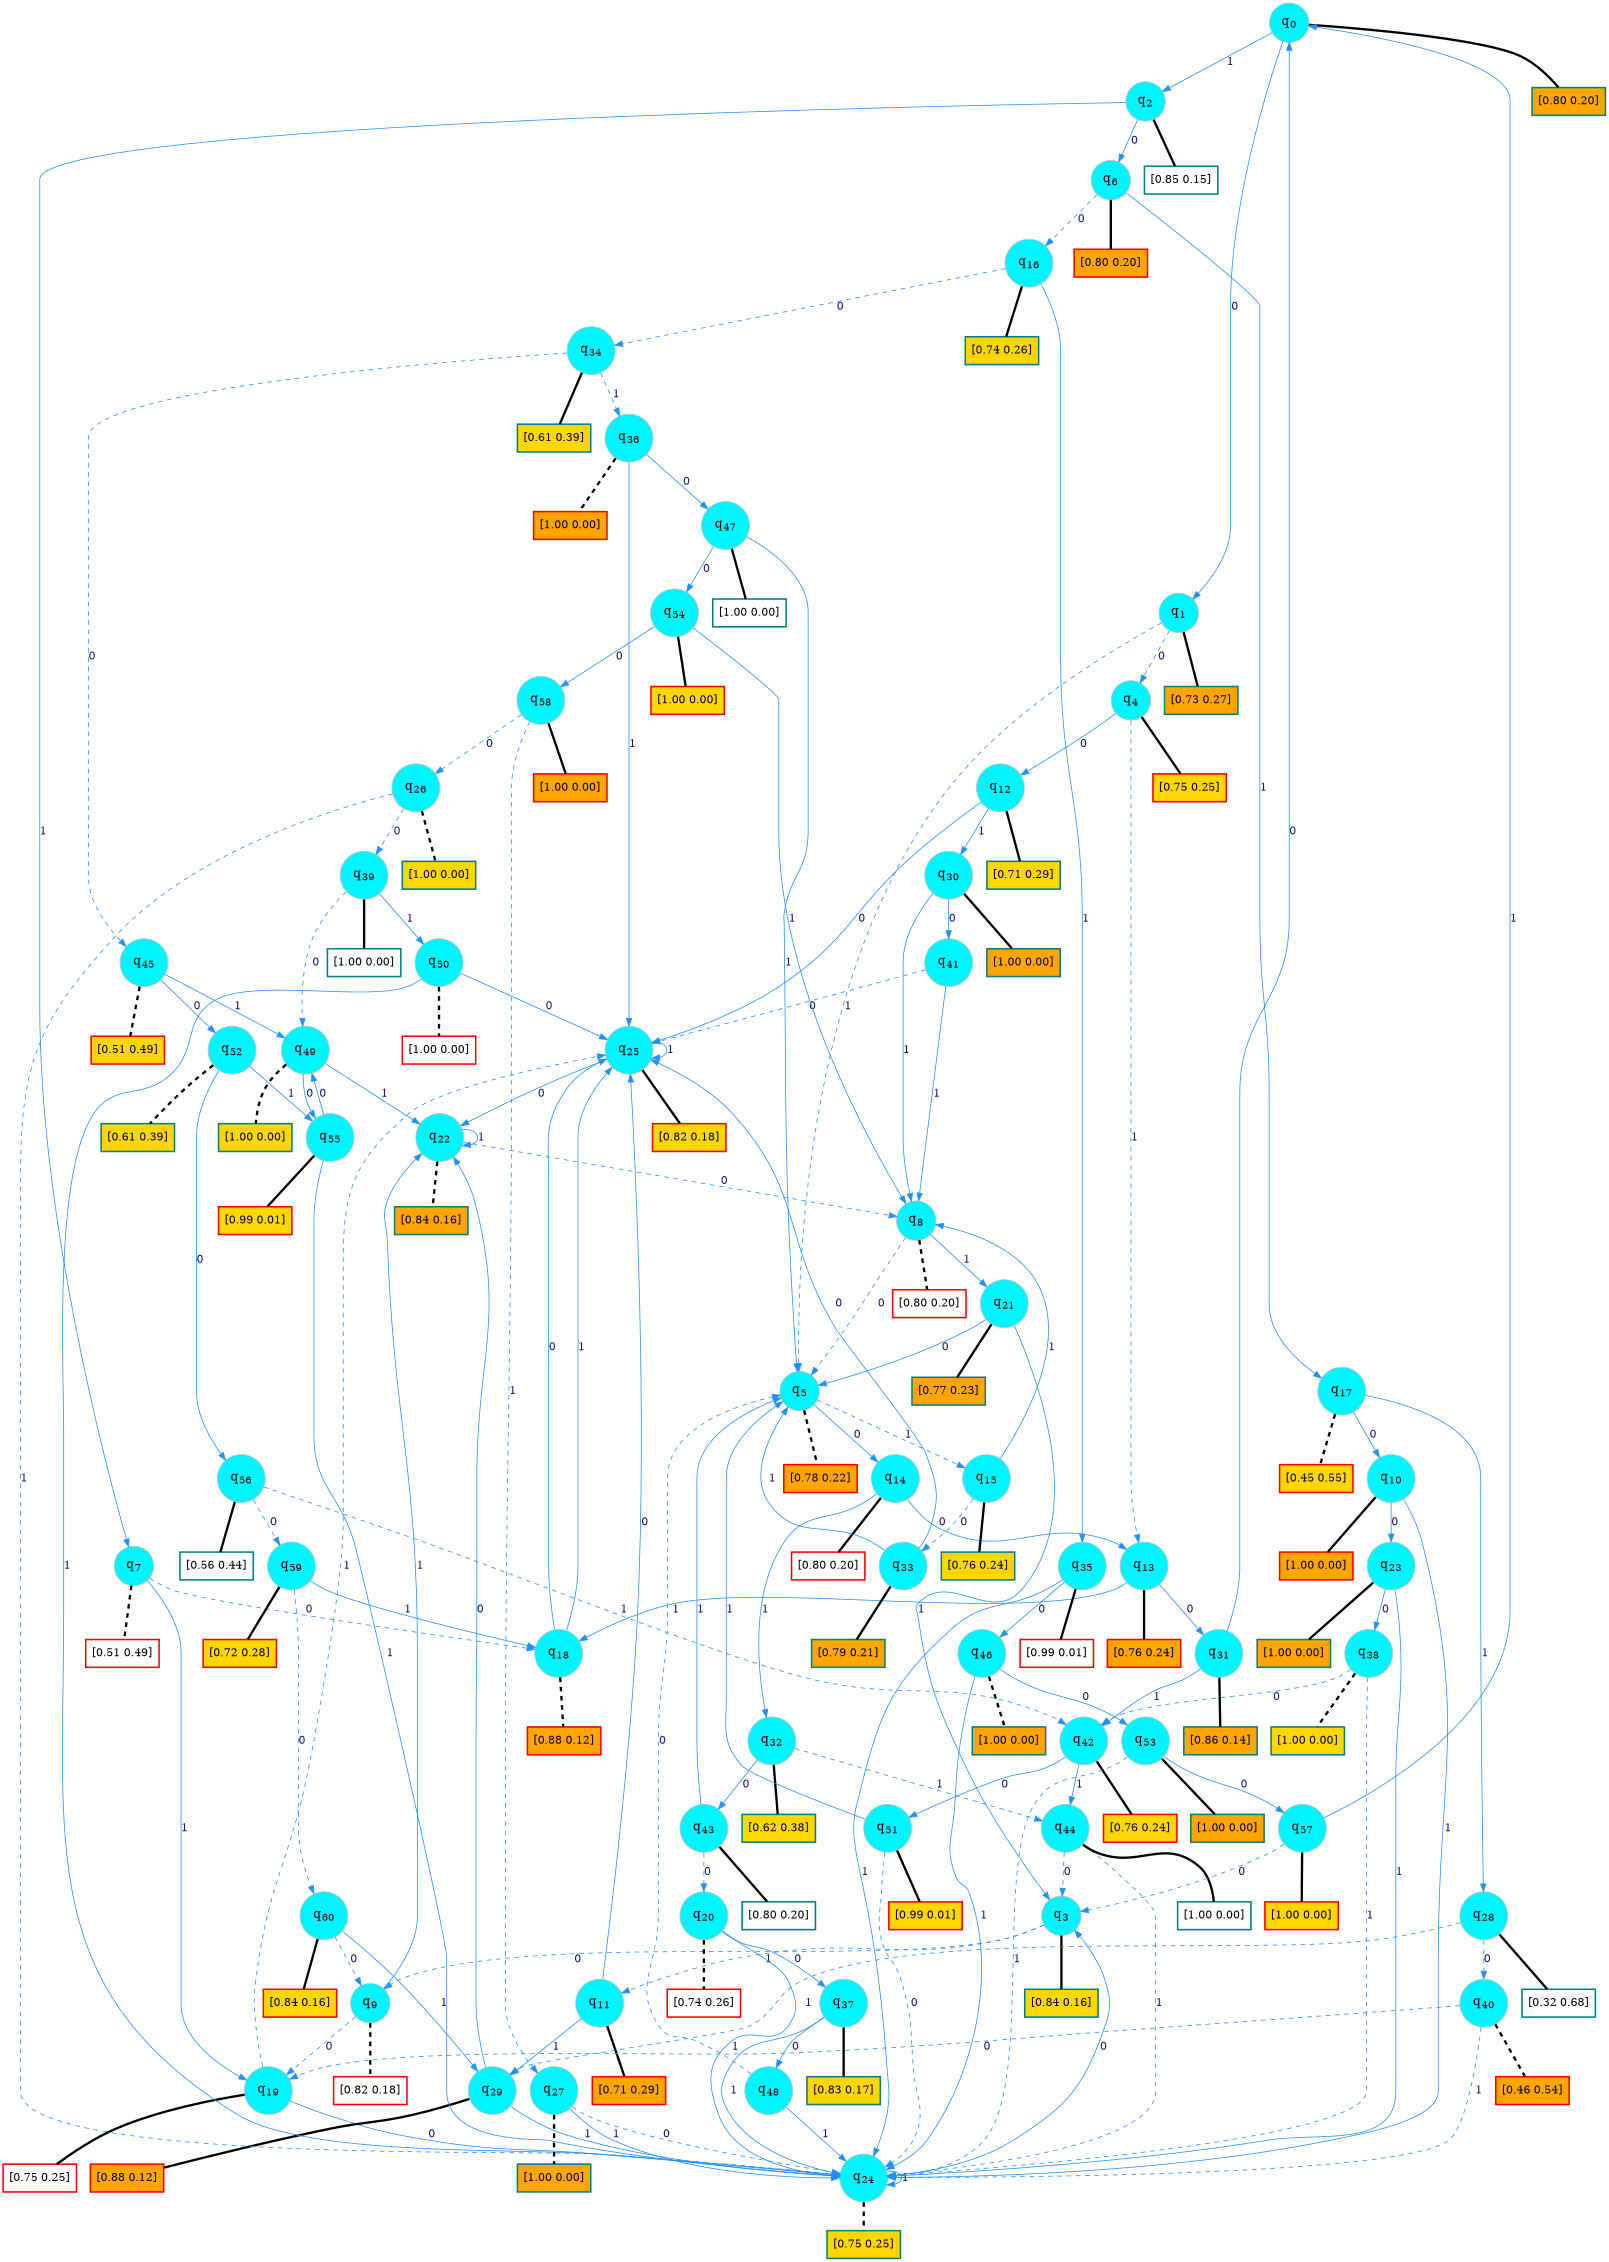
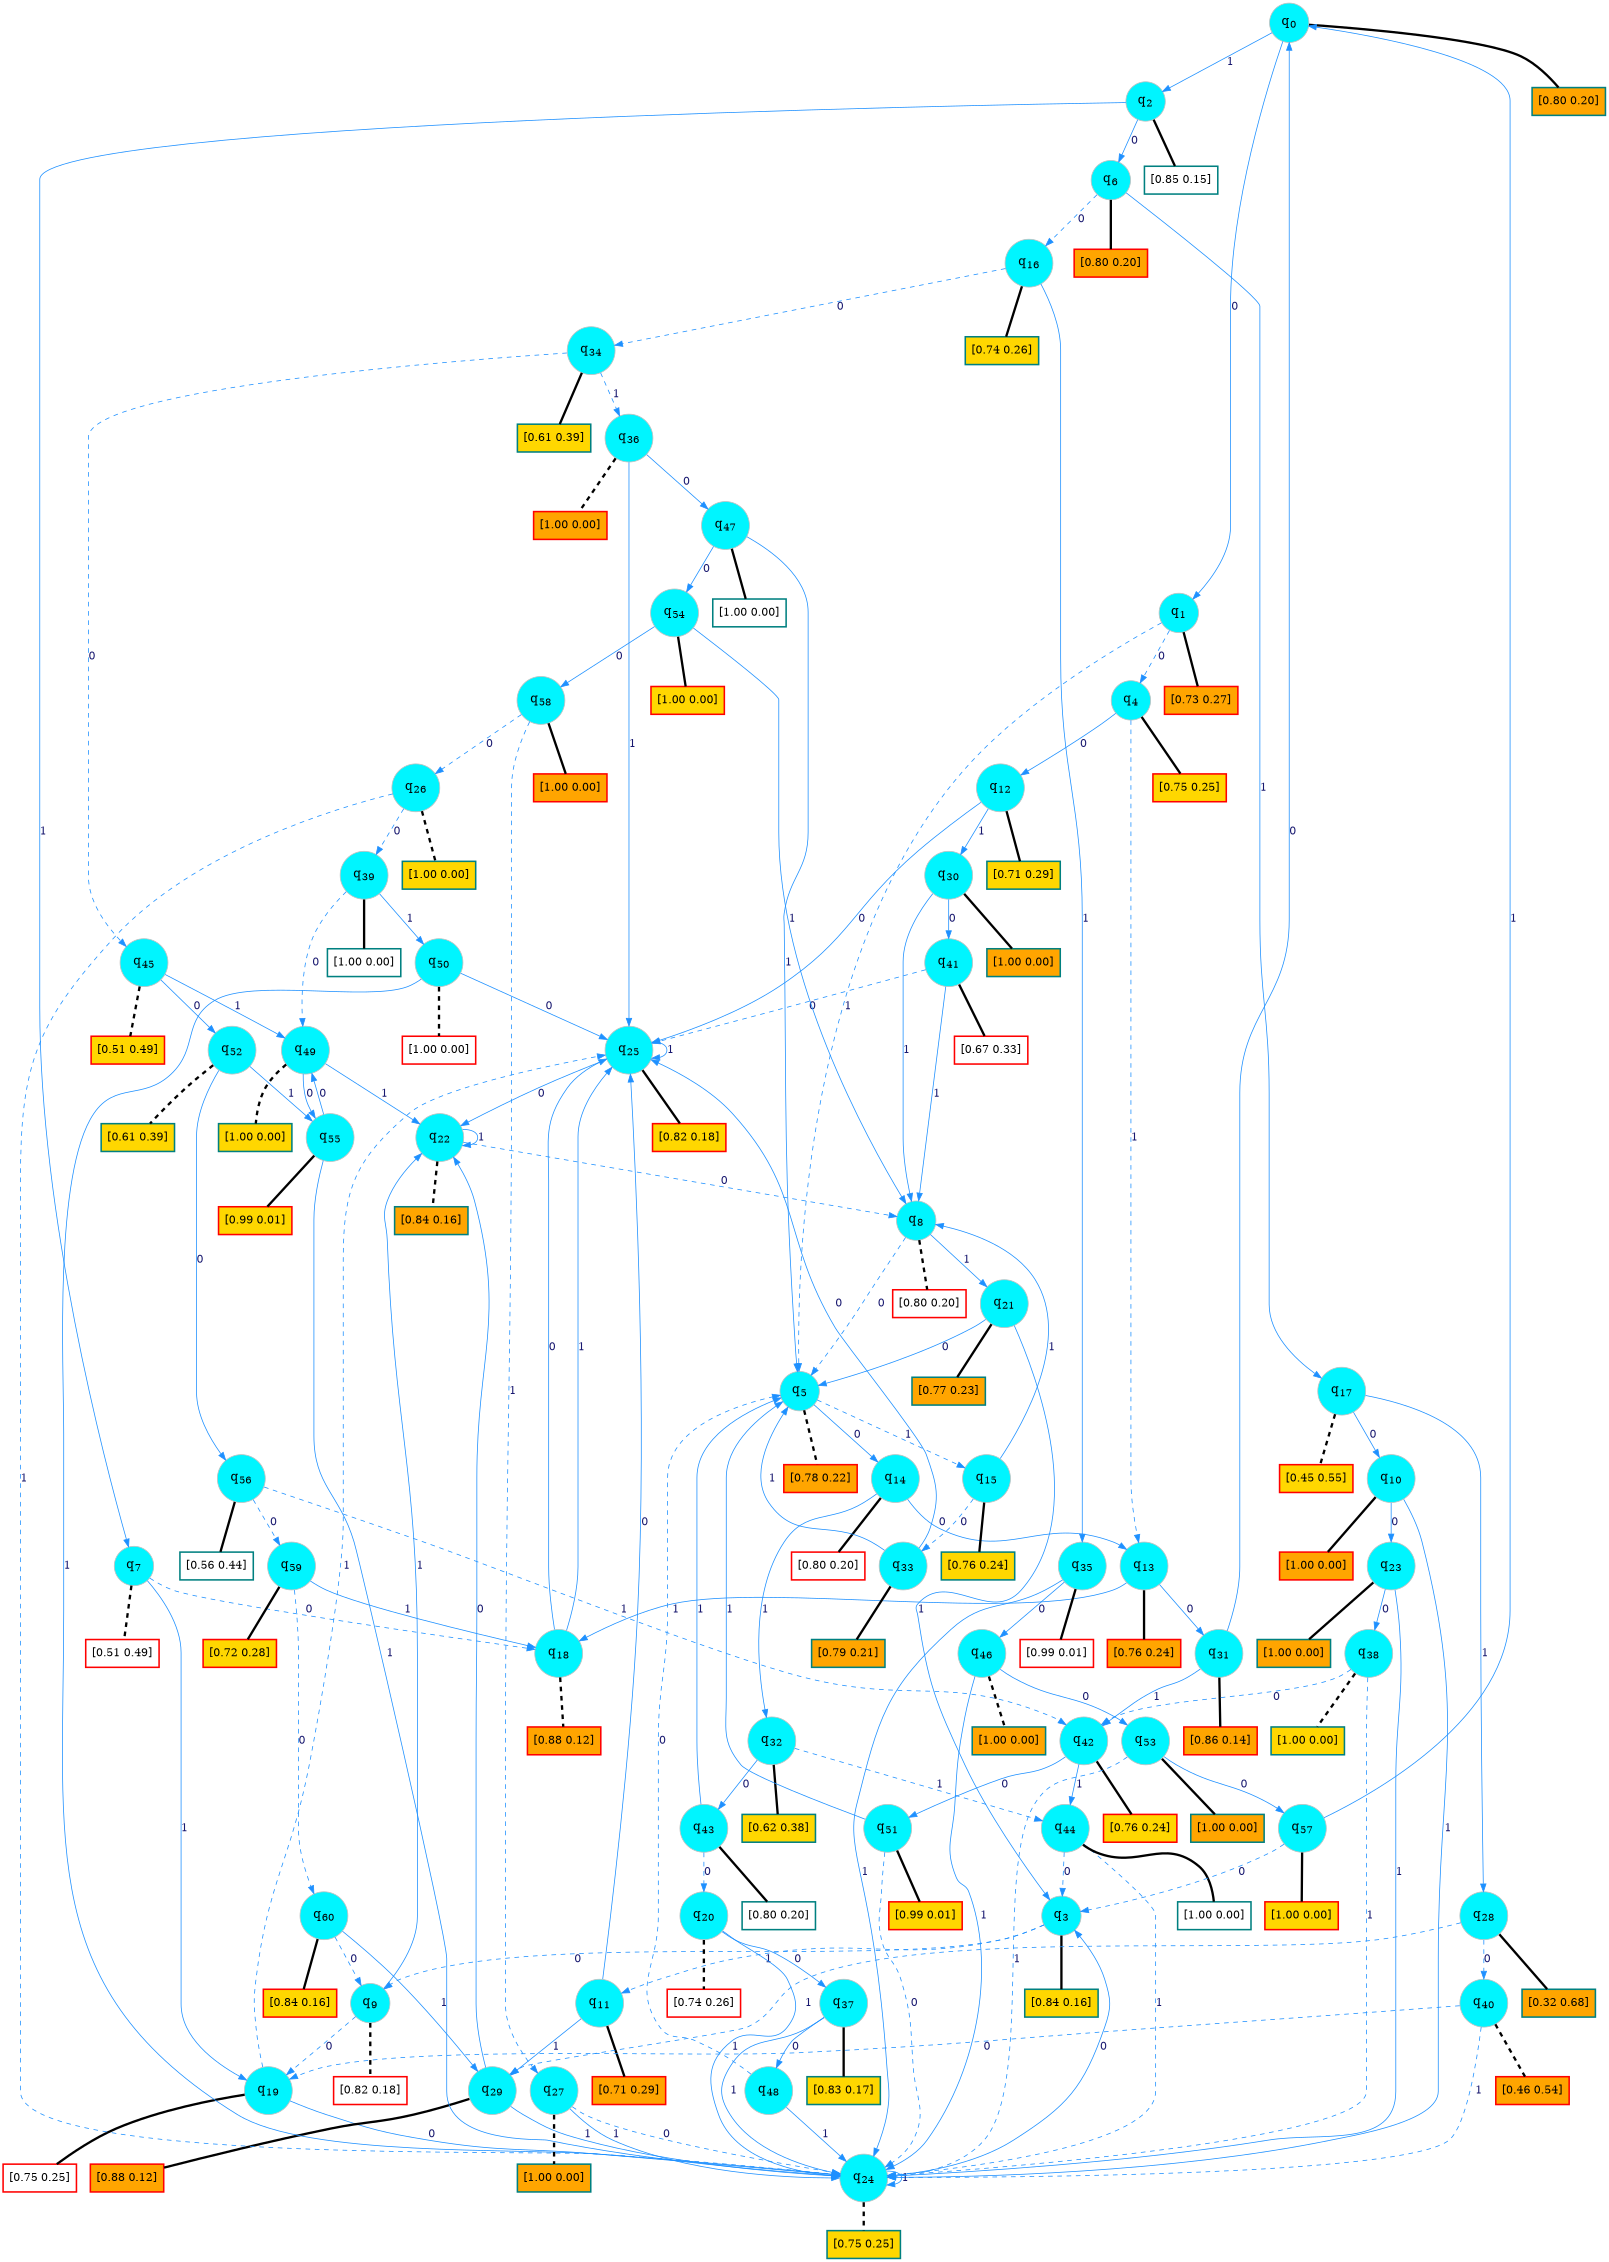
(1201, 700) -> (1201, 700)
none -> (991, 1050)
(1220, 1741) -> (1220, 1741)
(1559, 2003) -> (1559, 2003)
